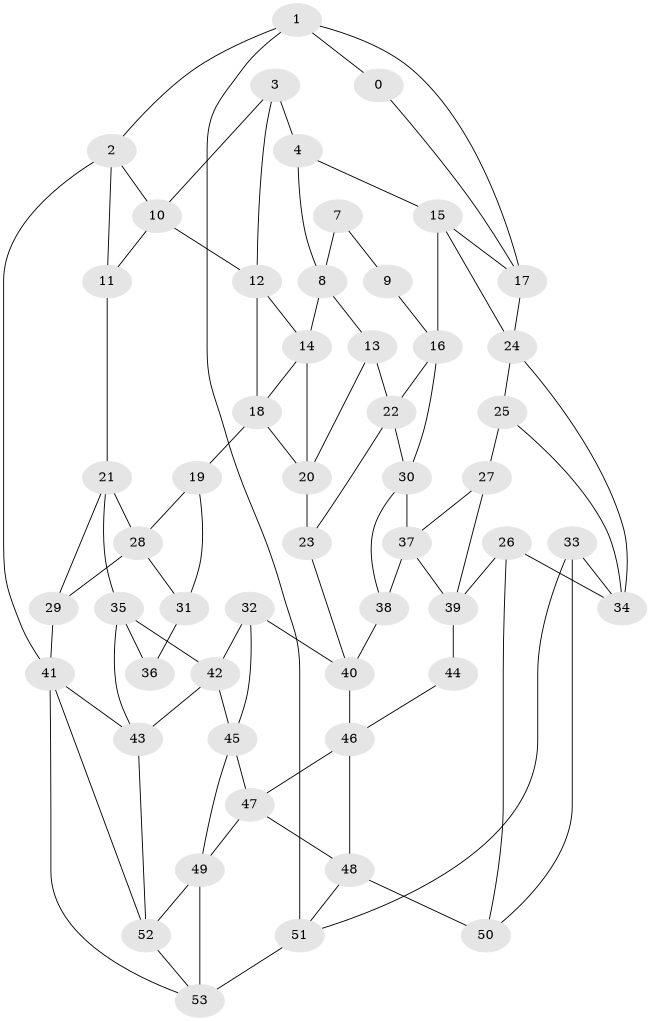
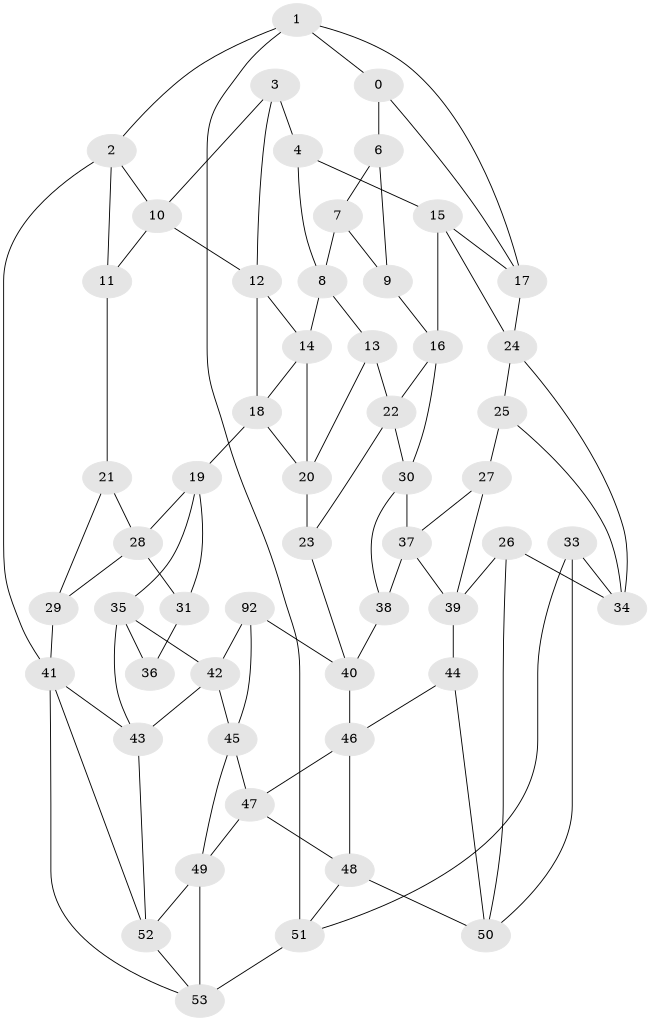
none -> (379, 151)
(104, 544) -> (175, 551)
(250, 609) -> (250, 609)
none -> (470, 805)
